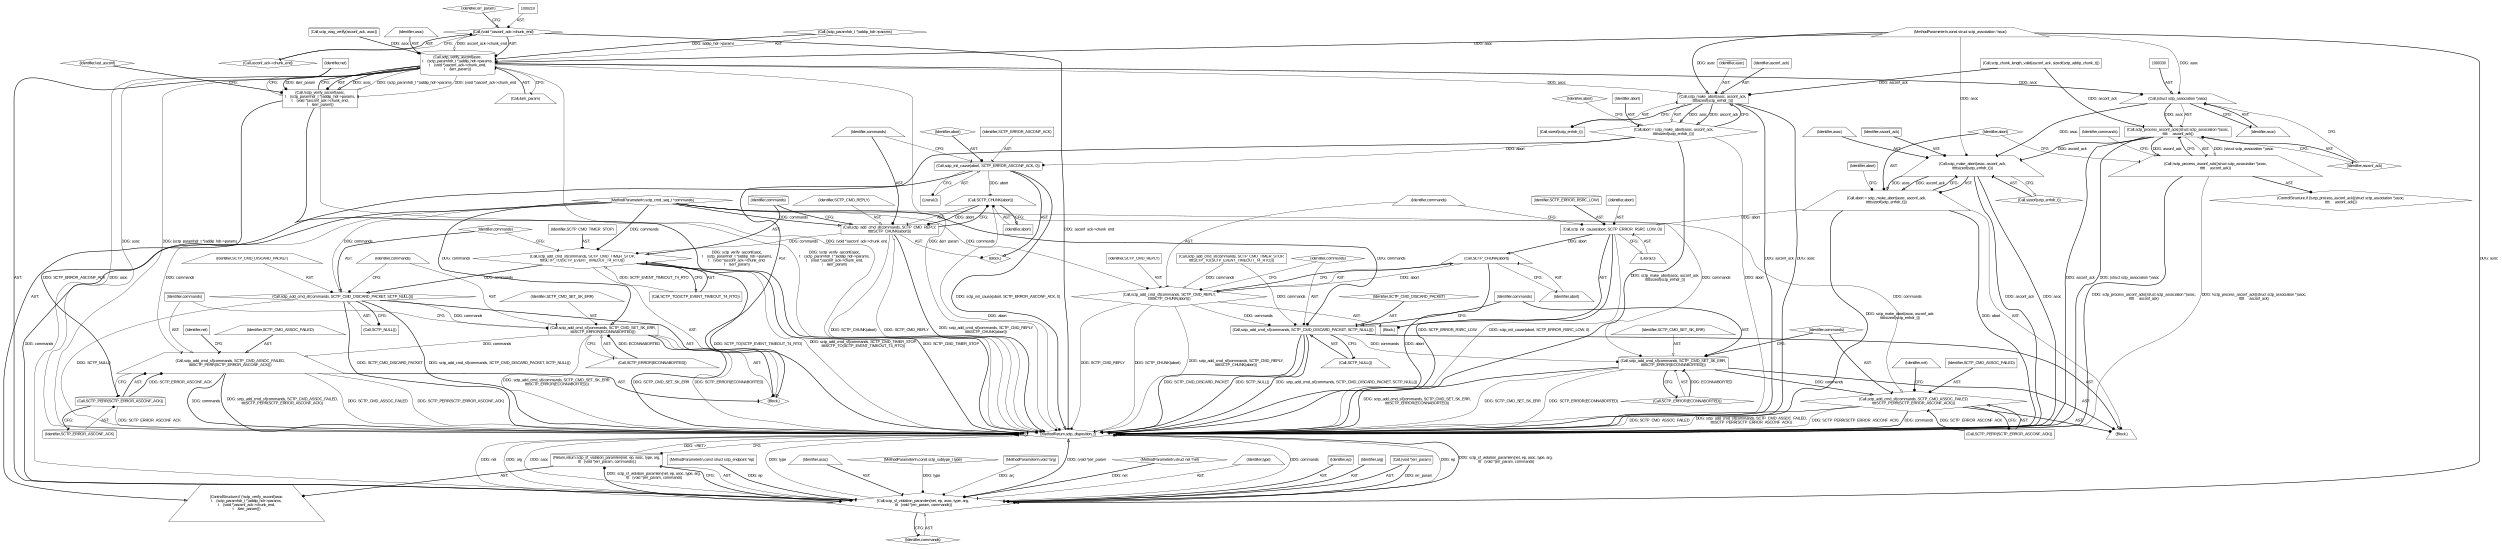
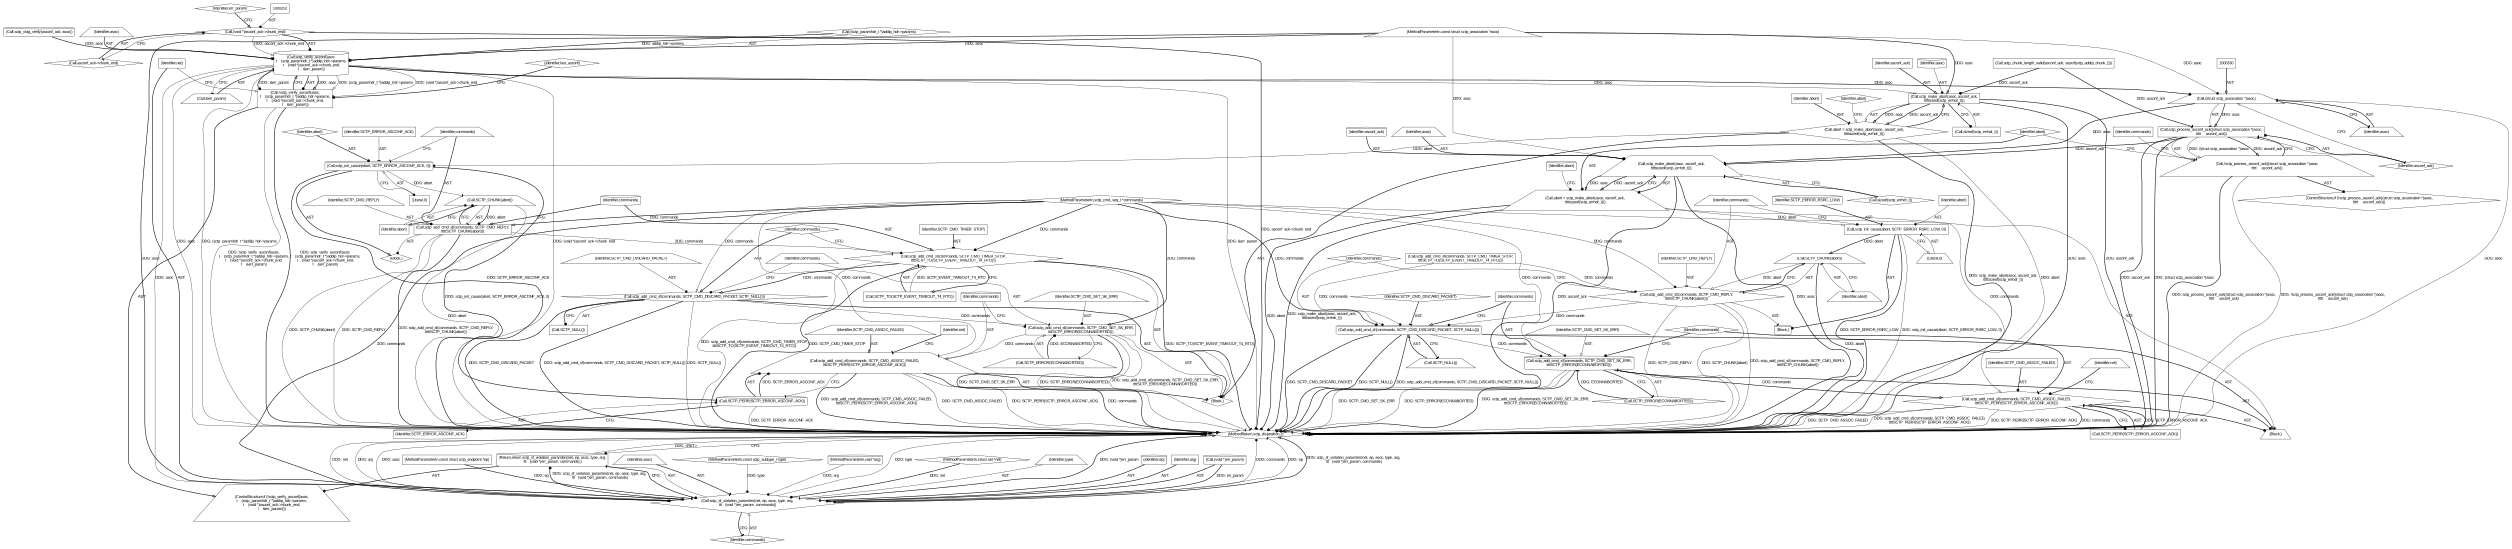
(1588, 214) -> (1851, 215)
none -> (2188, 415)
